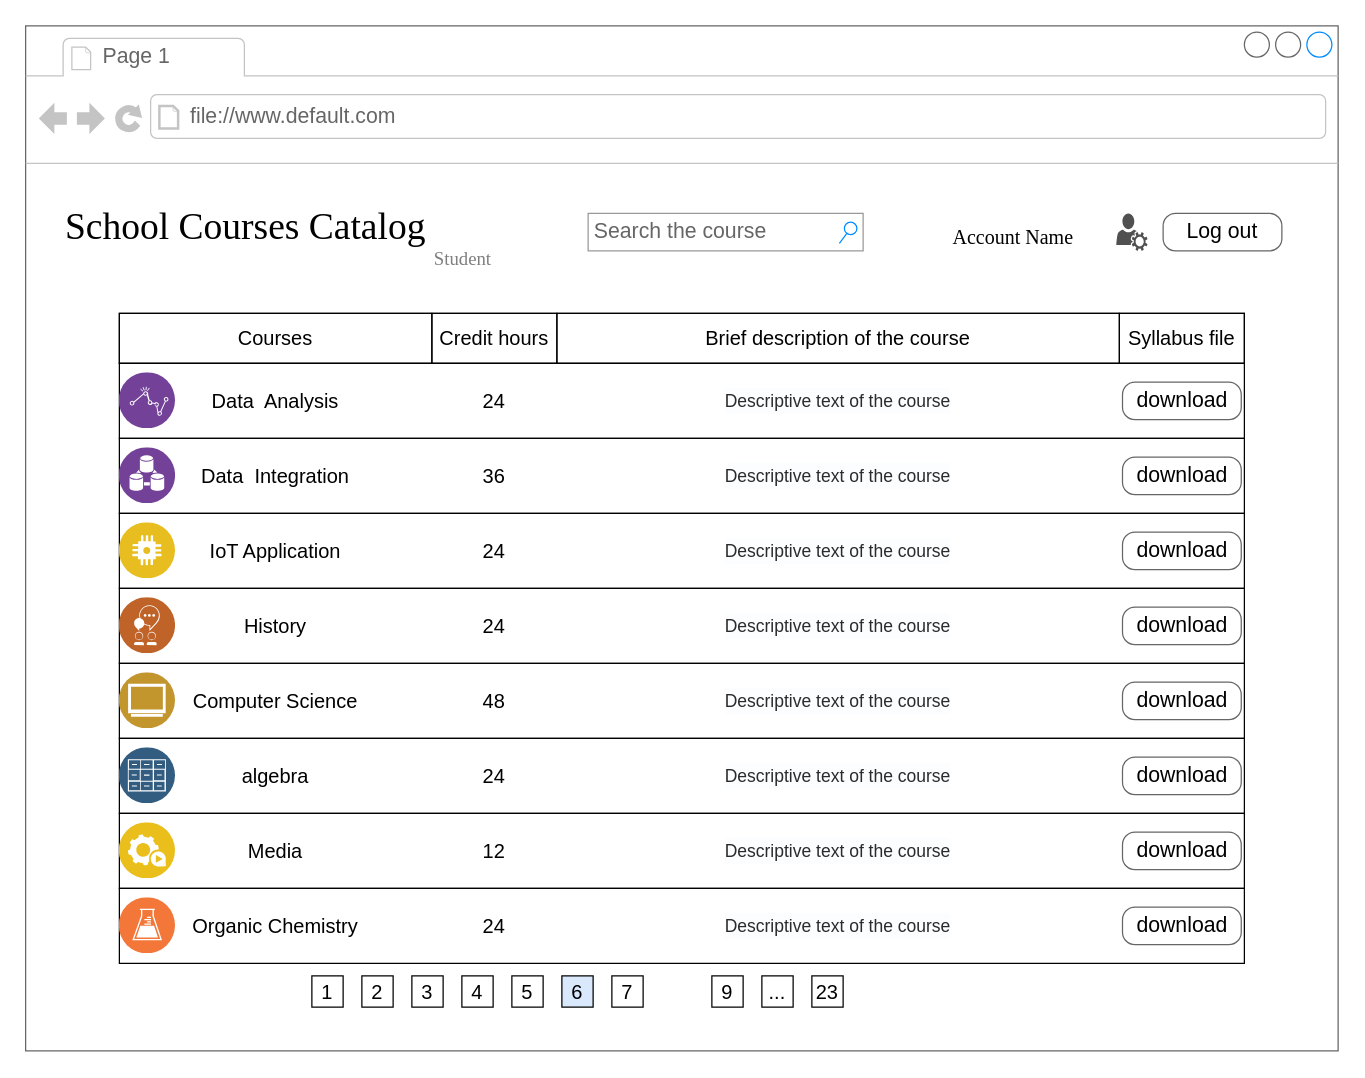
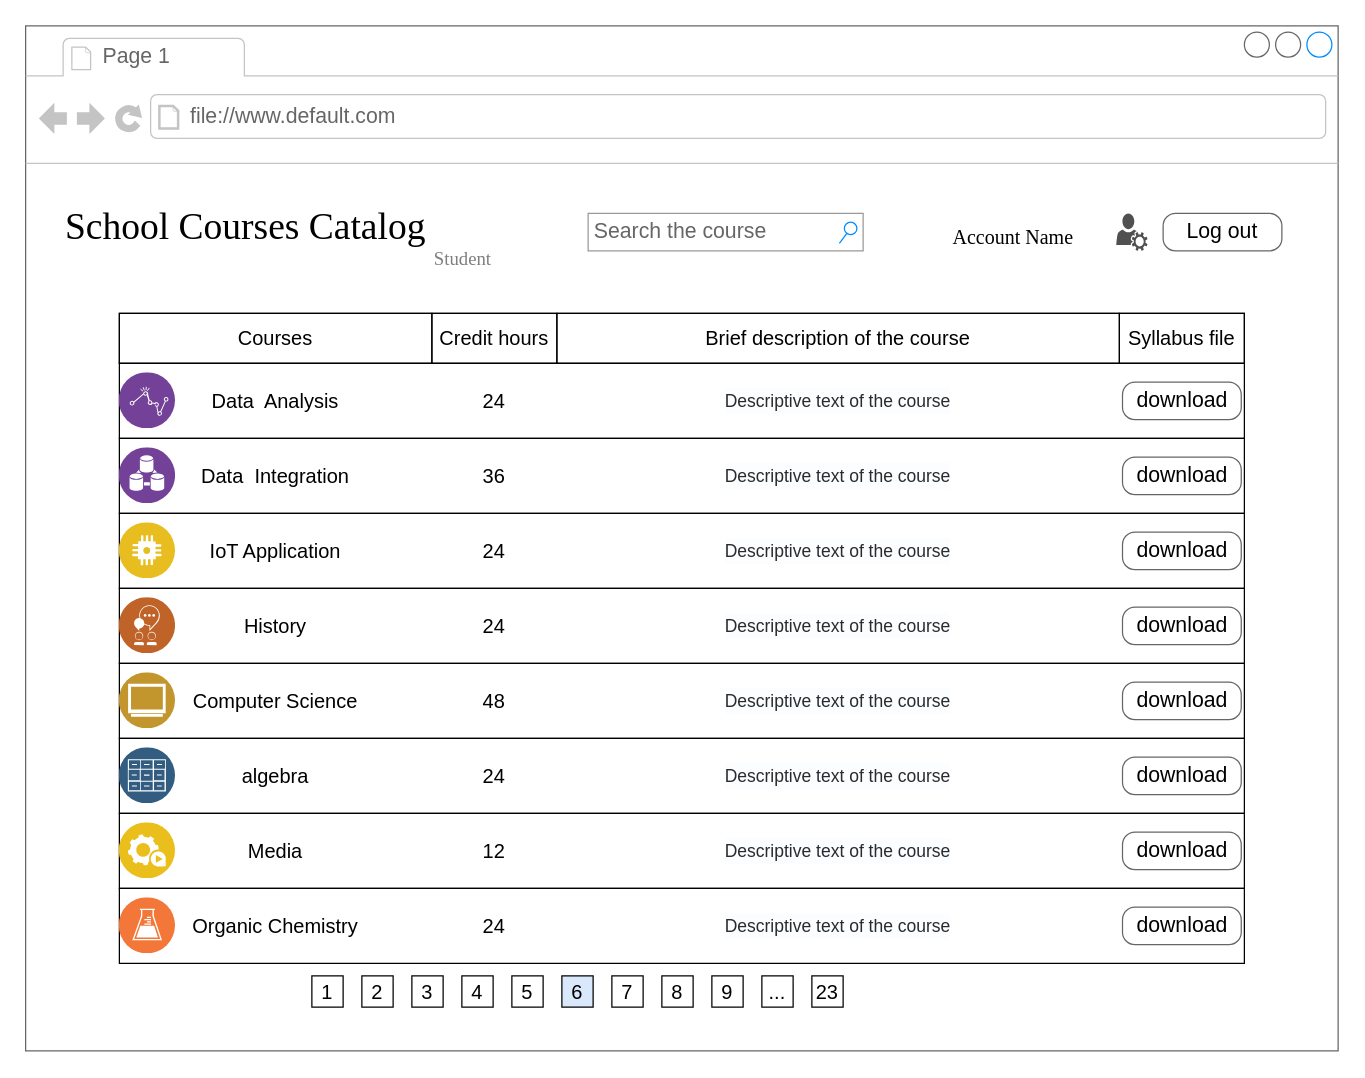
none -> (678, 991)
